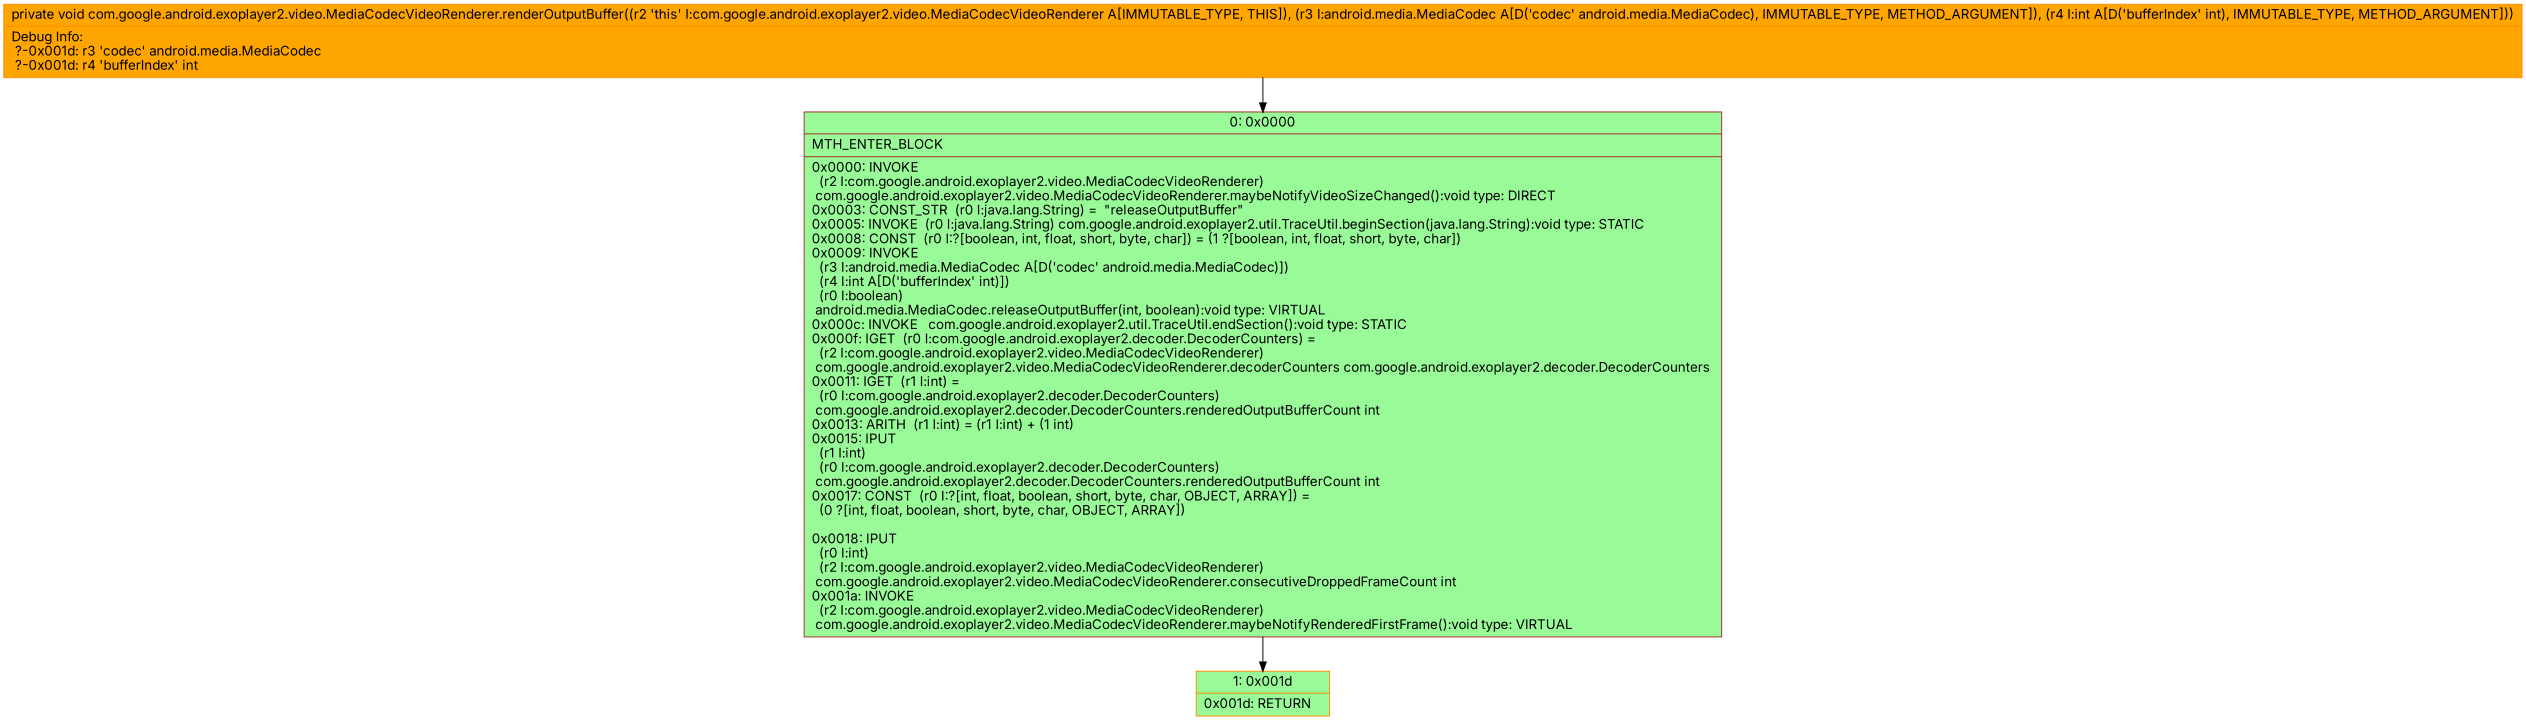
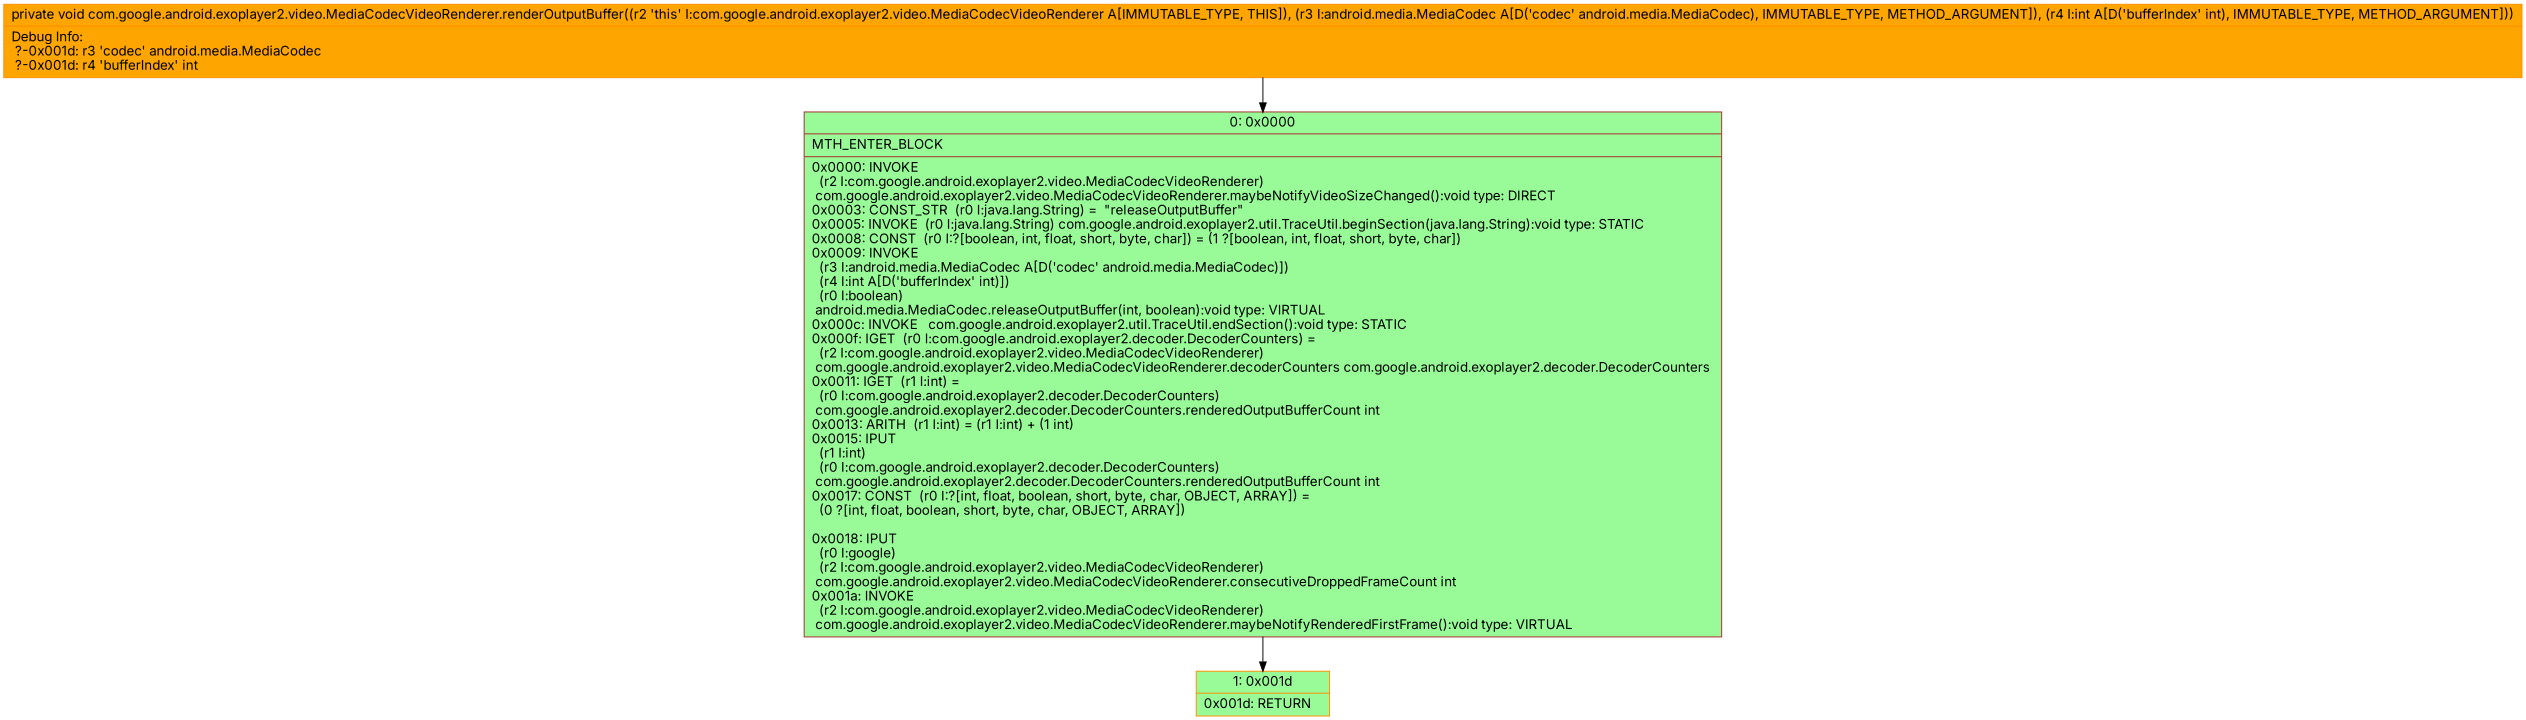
(841, 554) -> (854, 554)
